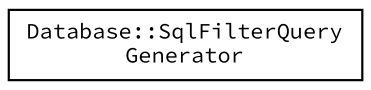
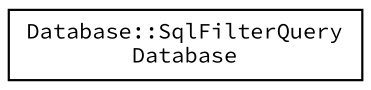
(186, 45) -> (186, 45)
